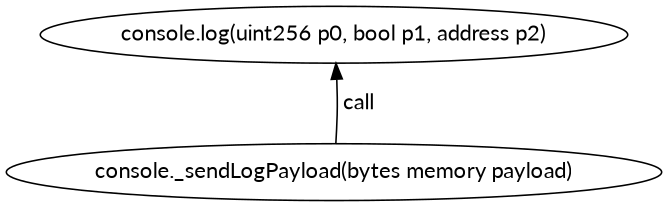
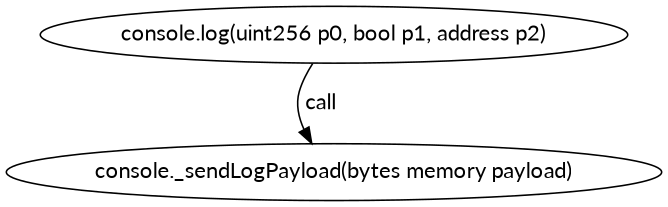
(337, 112) -> (298, 95)
